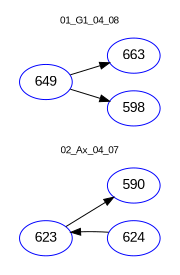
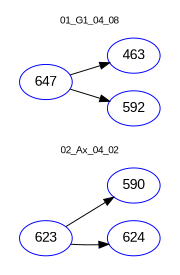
(134, 56) -> (134, 56)
(46, 82) -> (46, 82)
(134, 108) -> (134, 108)
(90, 151) -> (90, 151)
(95, 232) -> (85, 245)
